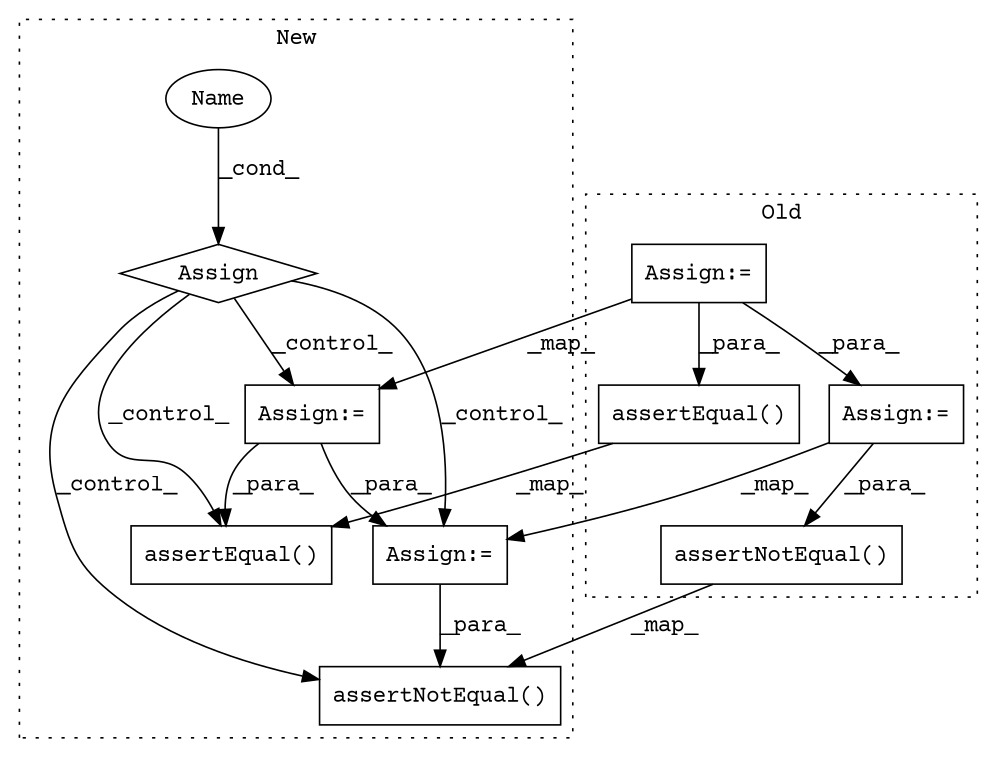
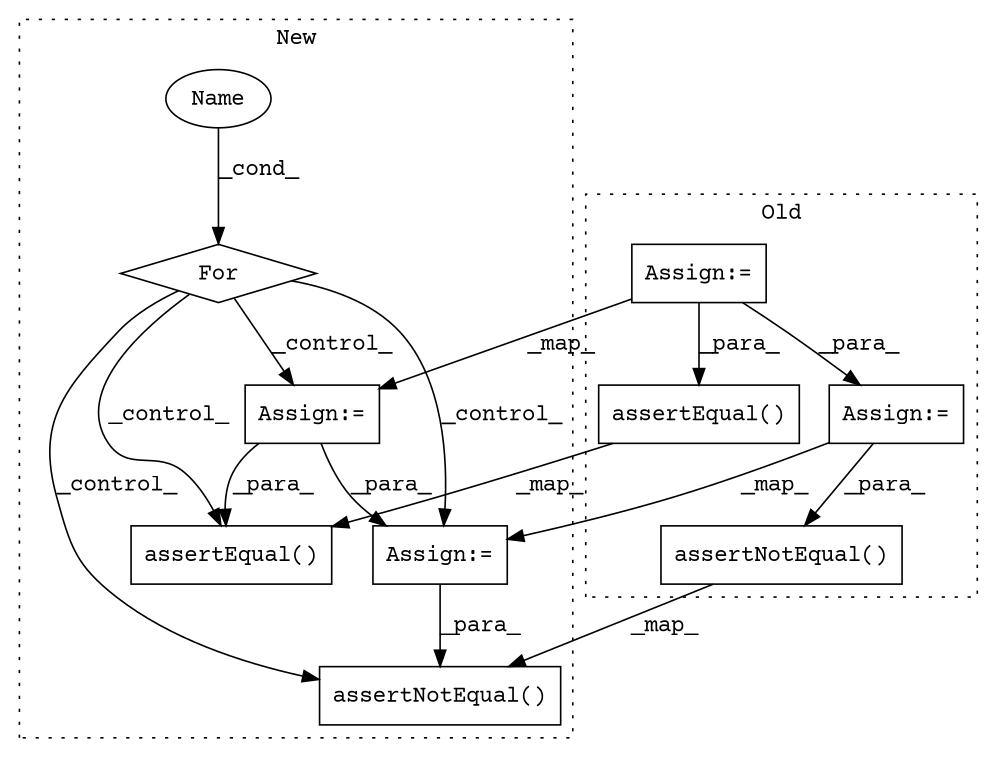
(218, 273) -> (218, 273)
